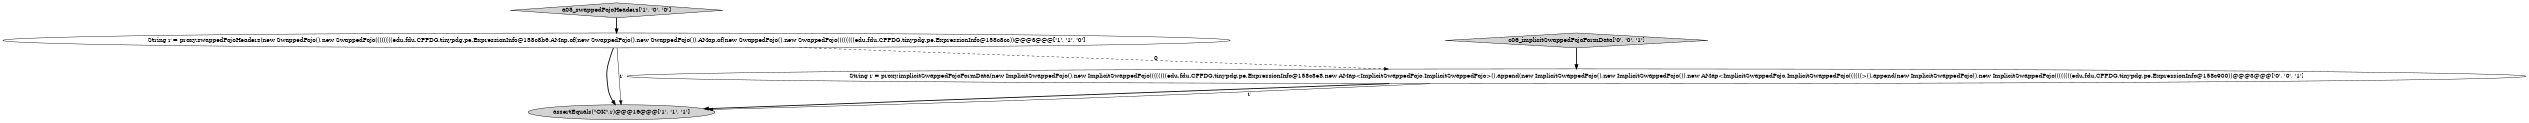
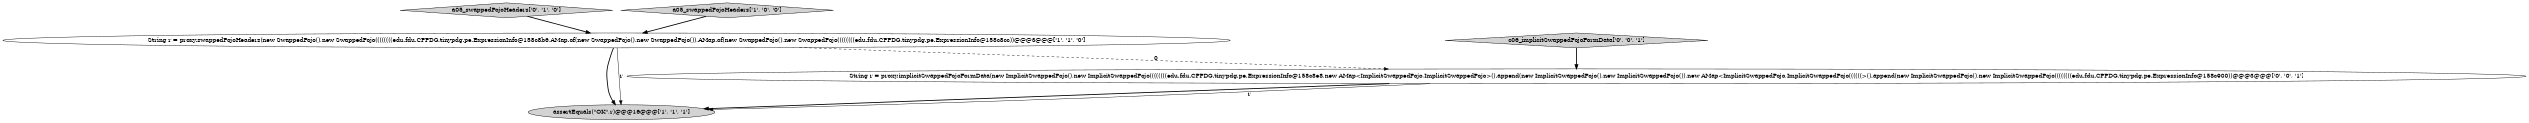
none -> (506, 10)
